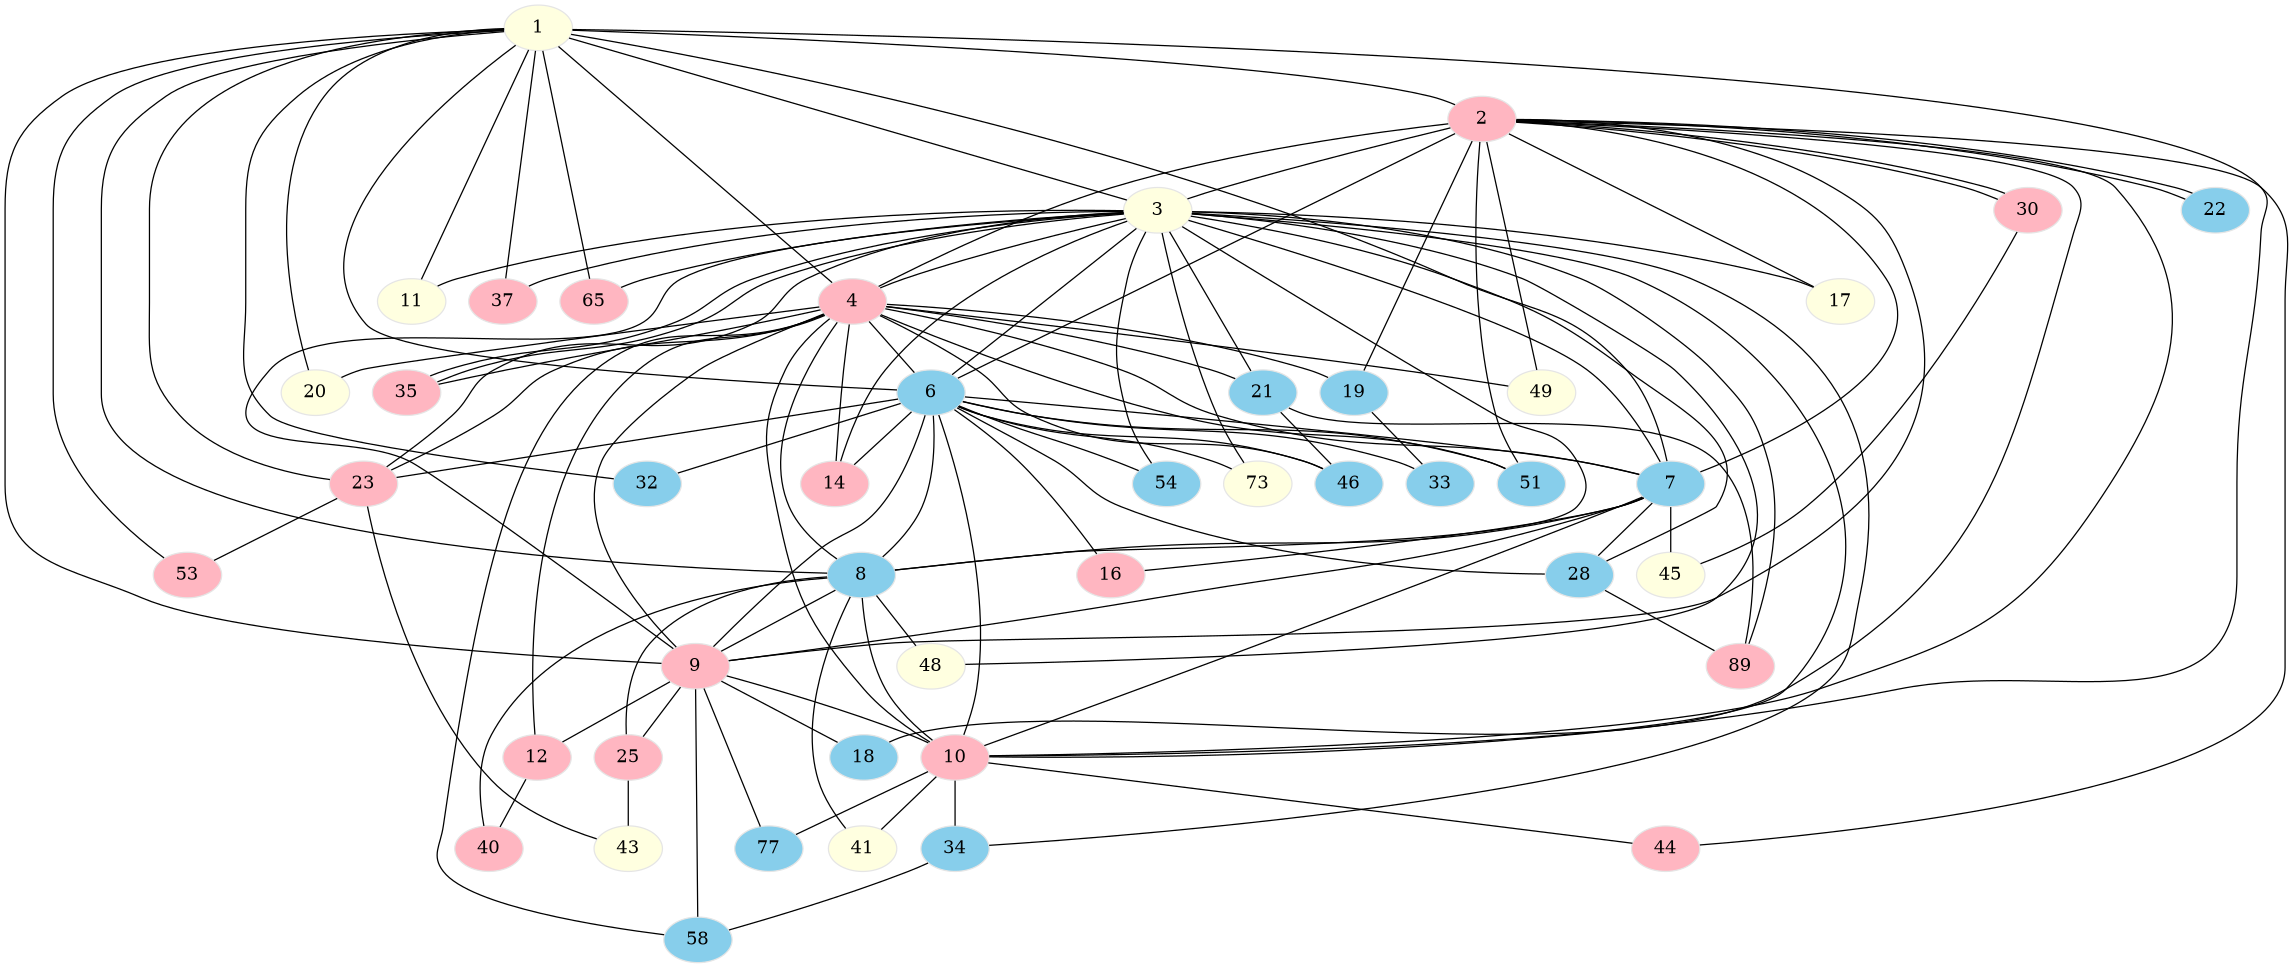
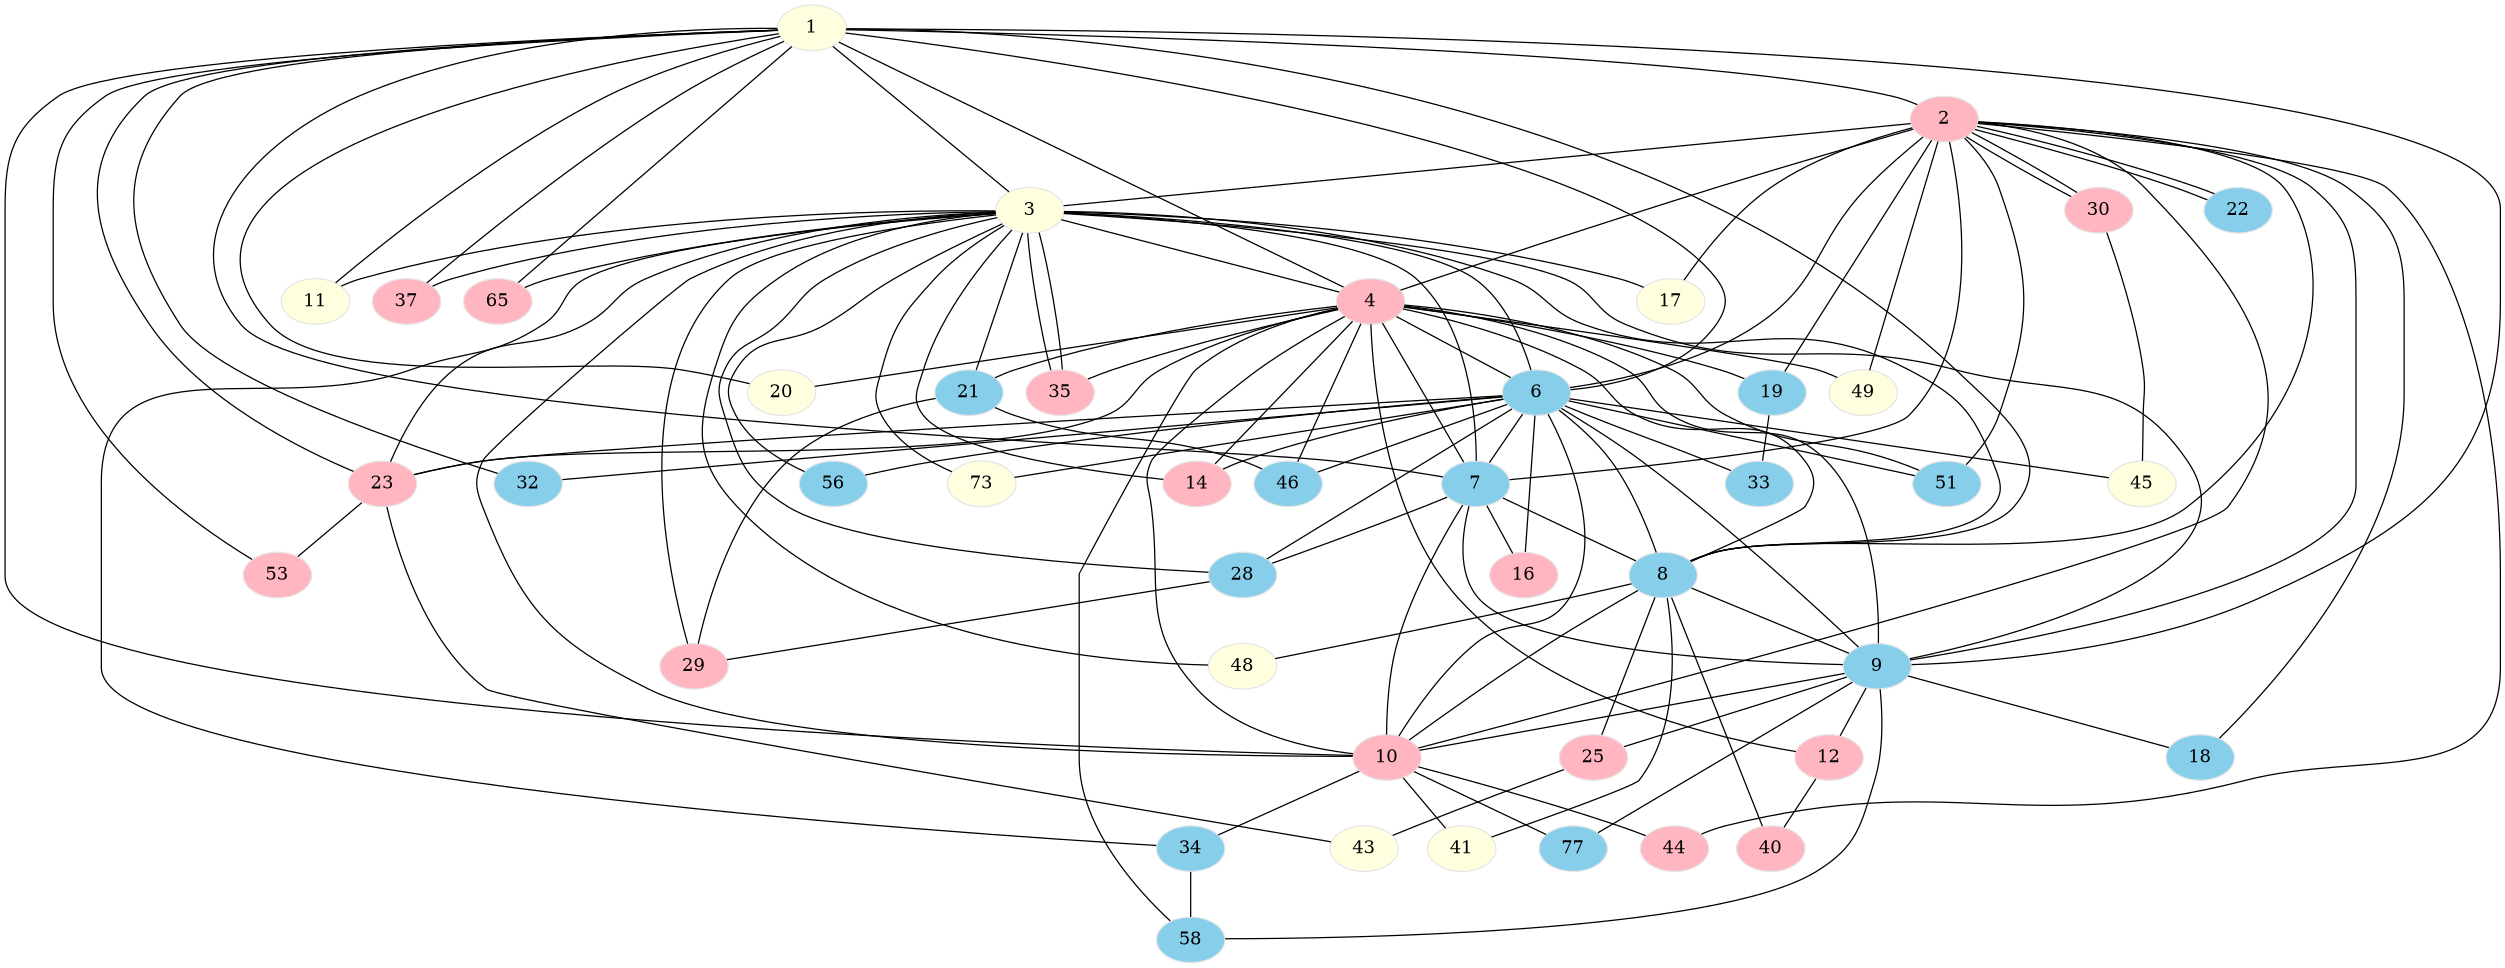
none -> (2251, 444)
(1167, 484) -> (833, 484)
(1671, 521) -> (1812, 434)
(695, 666) -> (1877, 666)
(1740, 666) -> (694, 666)
